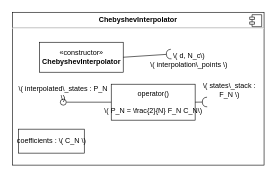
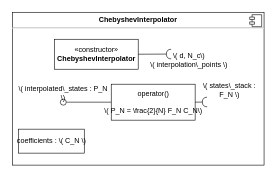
(81, 57) -> (96, 54)
